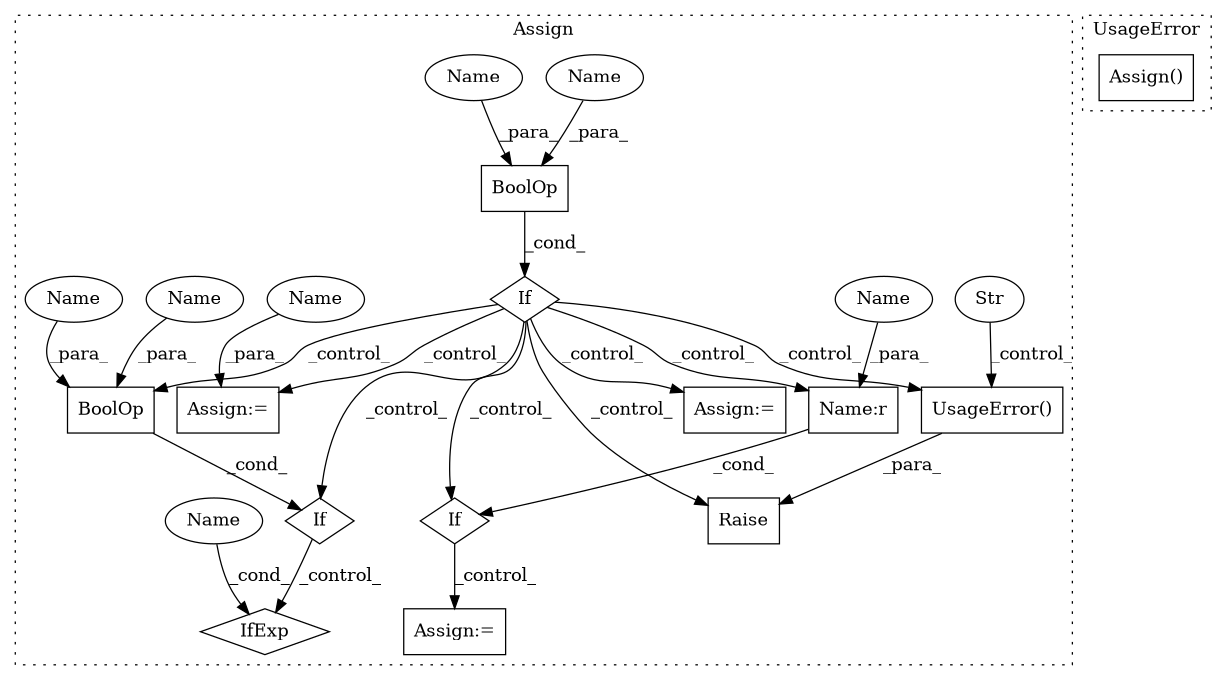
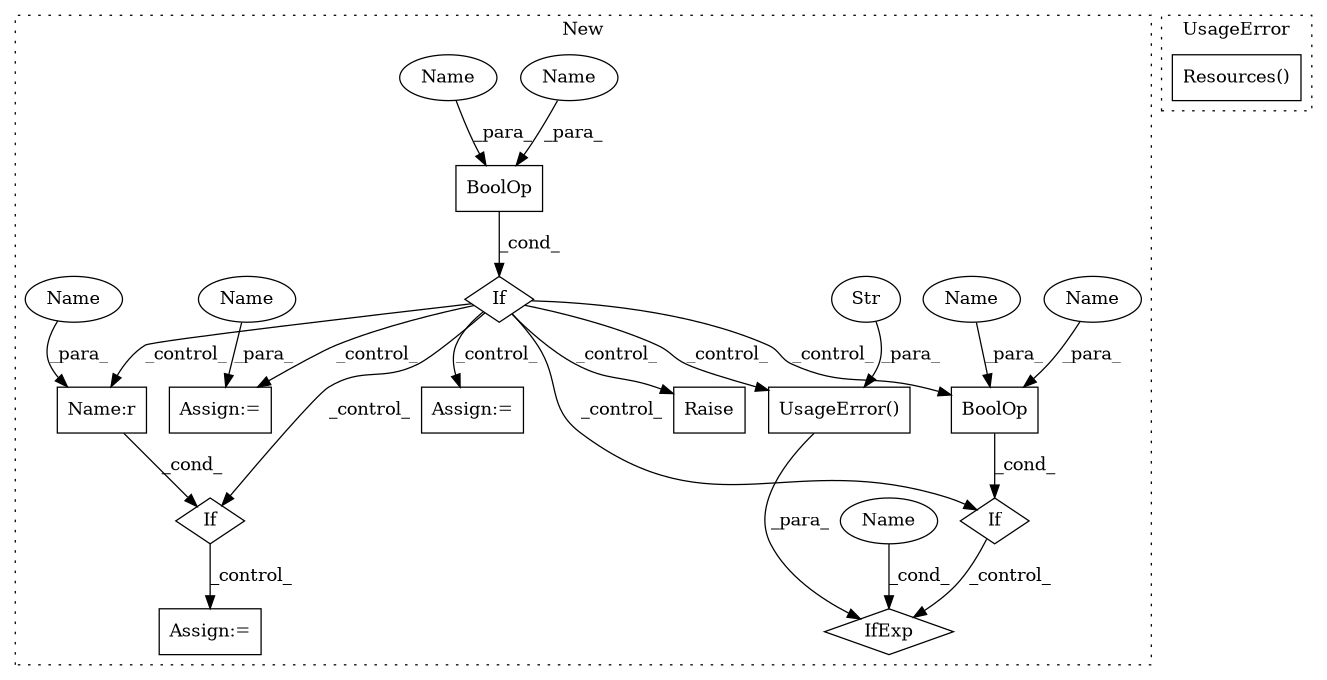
(544, 30) -> (583, 30)
(1146, 78) -> (1237, 78)
(1032, 355) -> (911, 355)
(867, 466) -> (767, 534)
